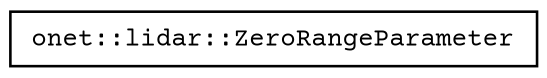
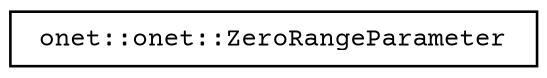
(274, 39) -> (274, 39)
